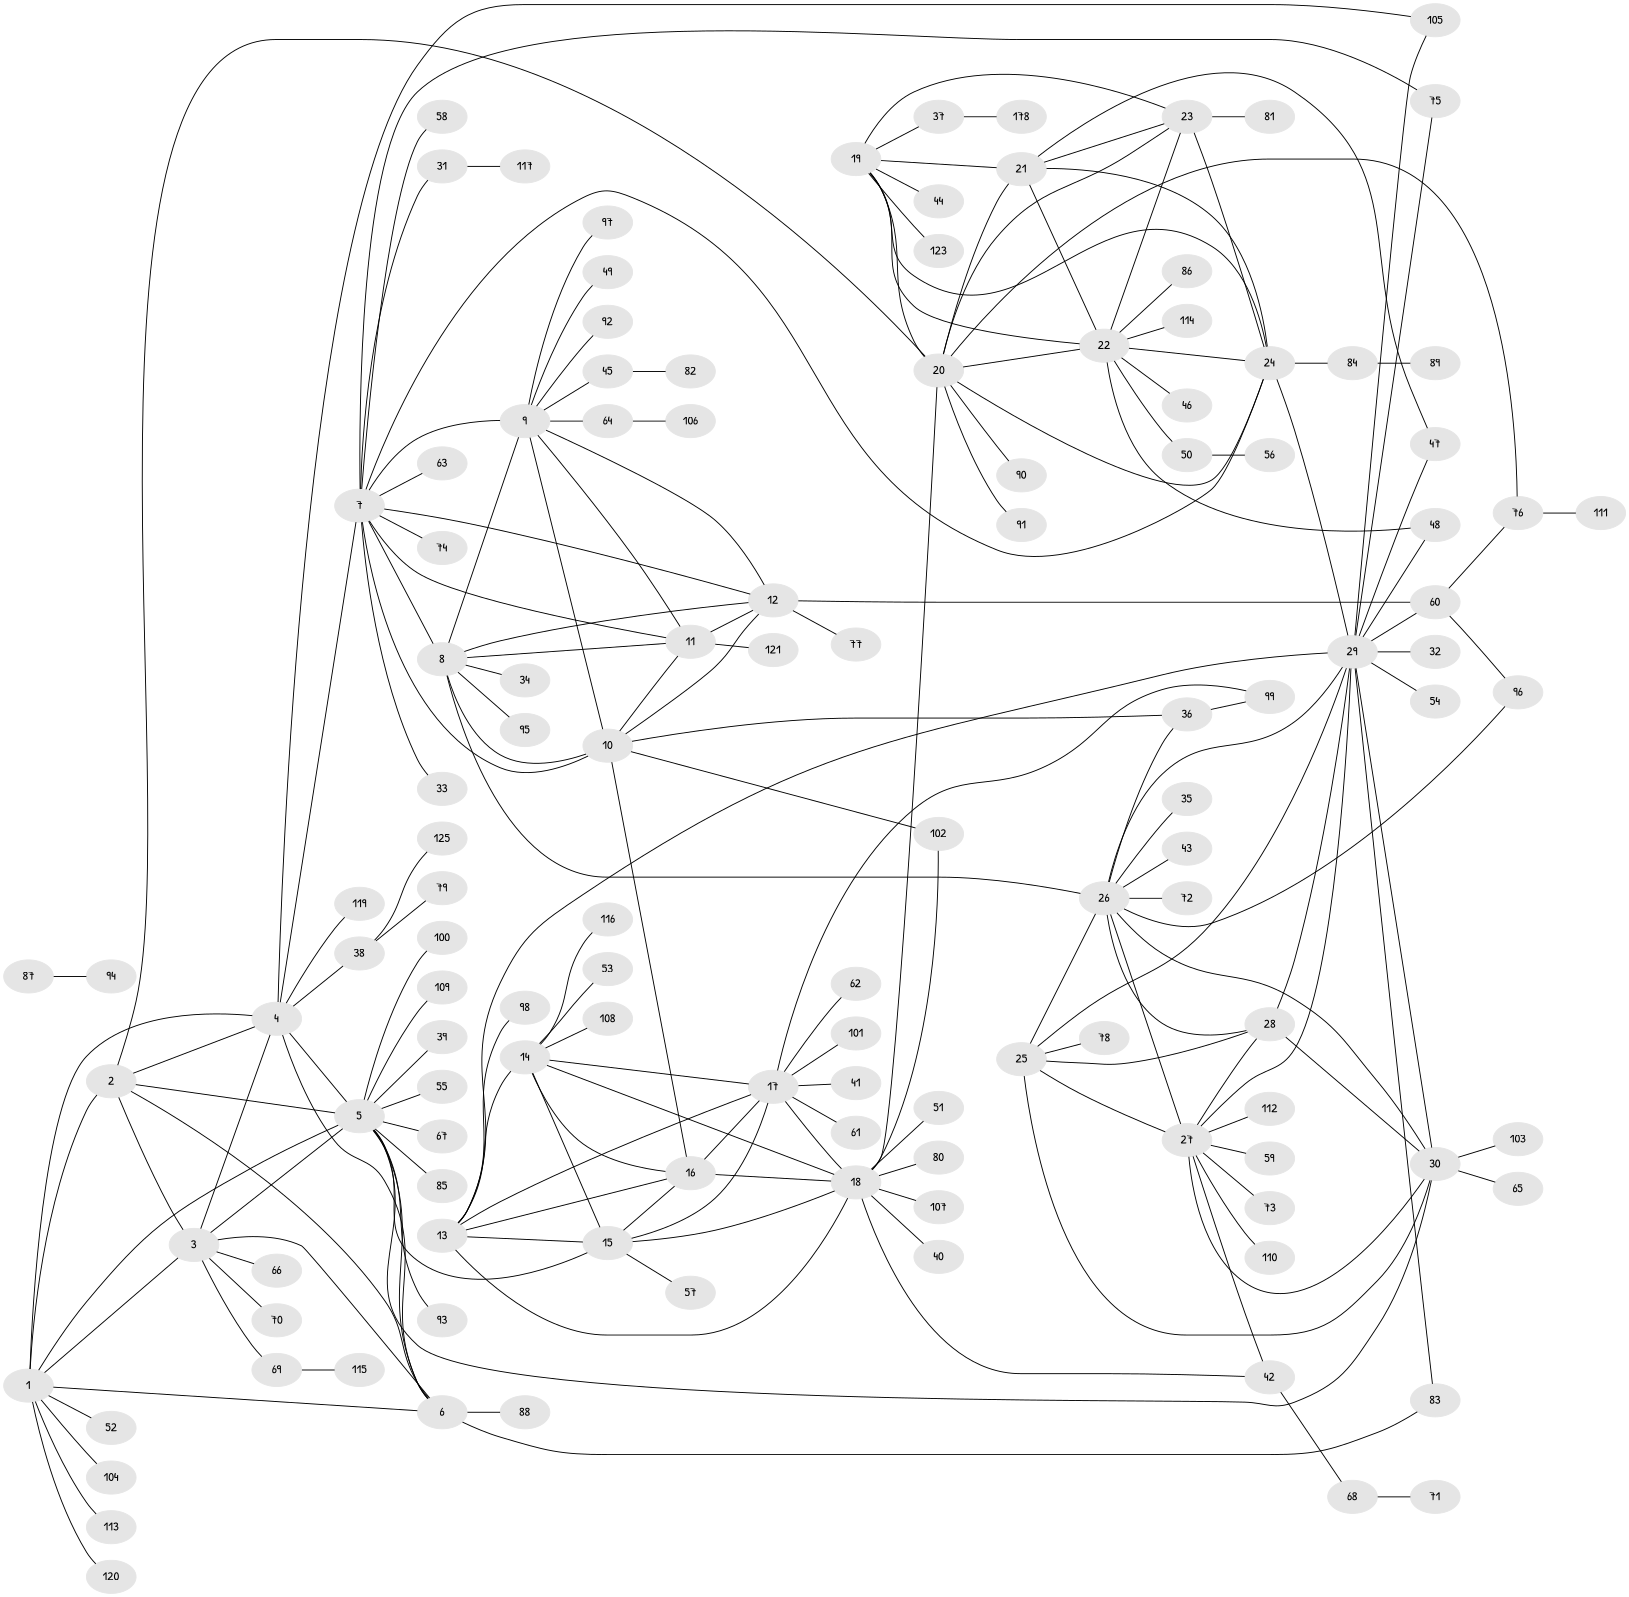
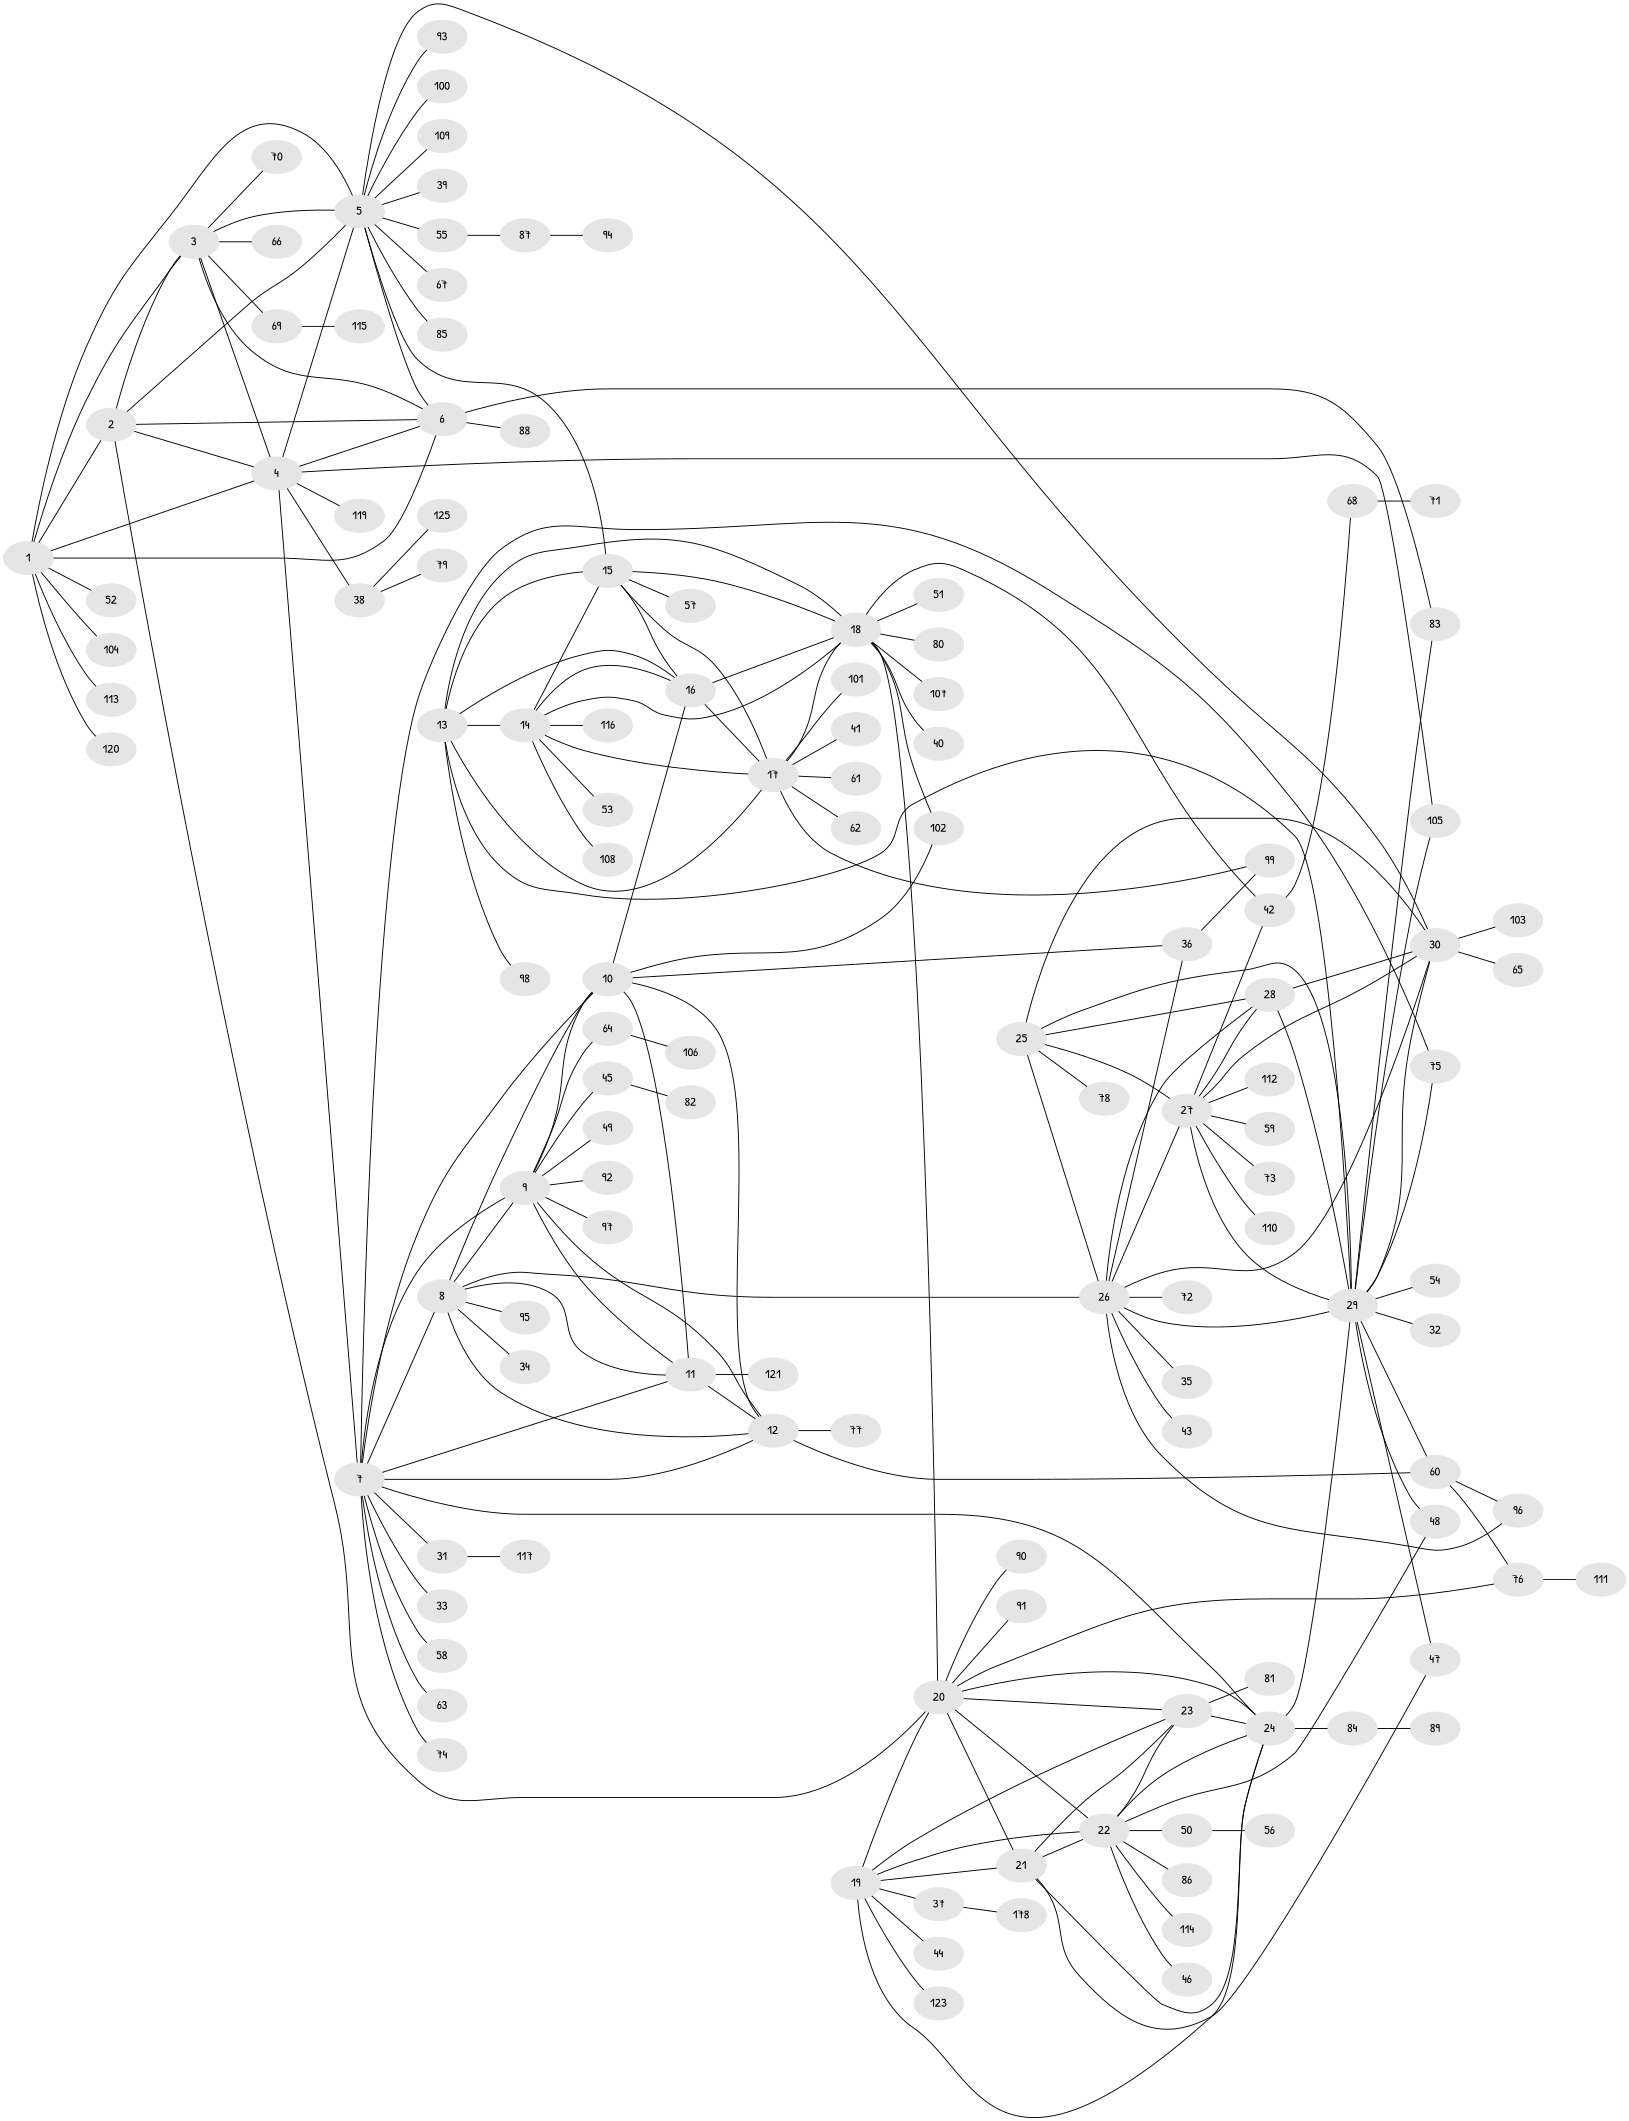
none -> (484, 235)
